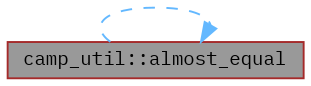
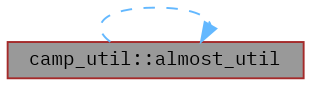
(156, 60) -> (156, 60)
